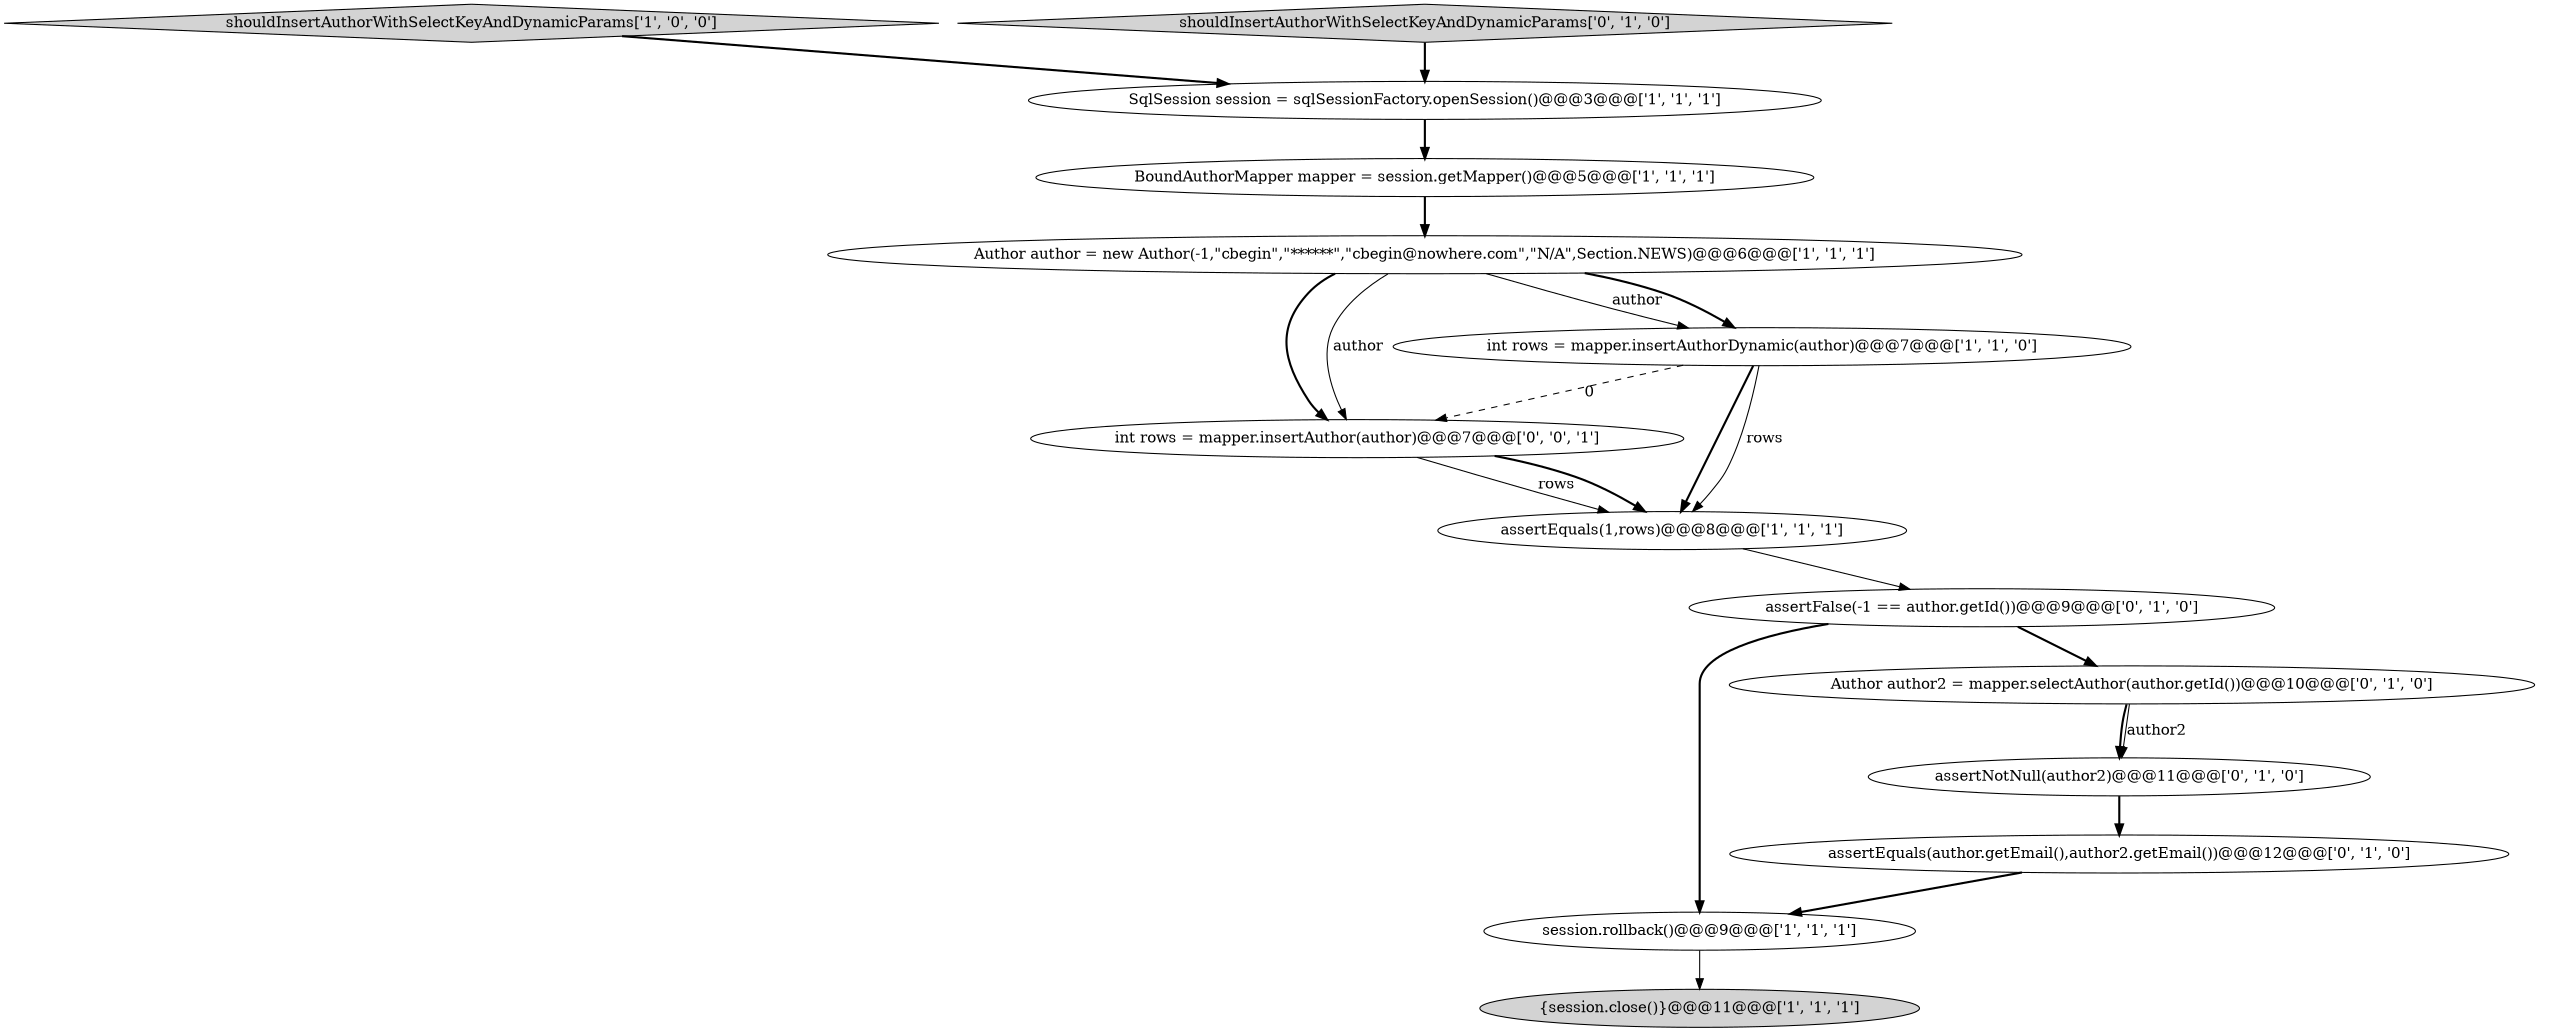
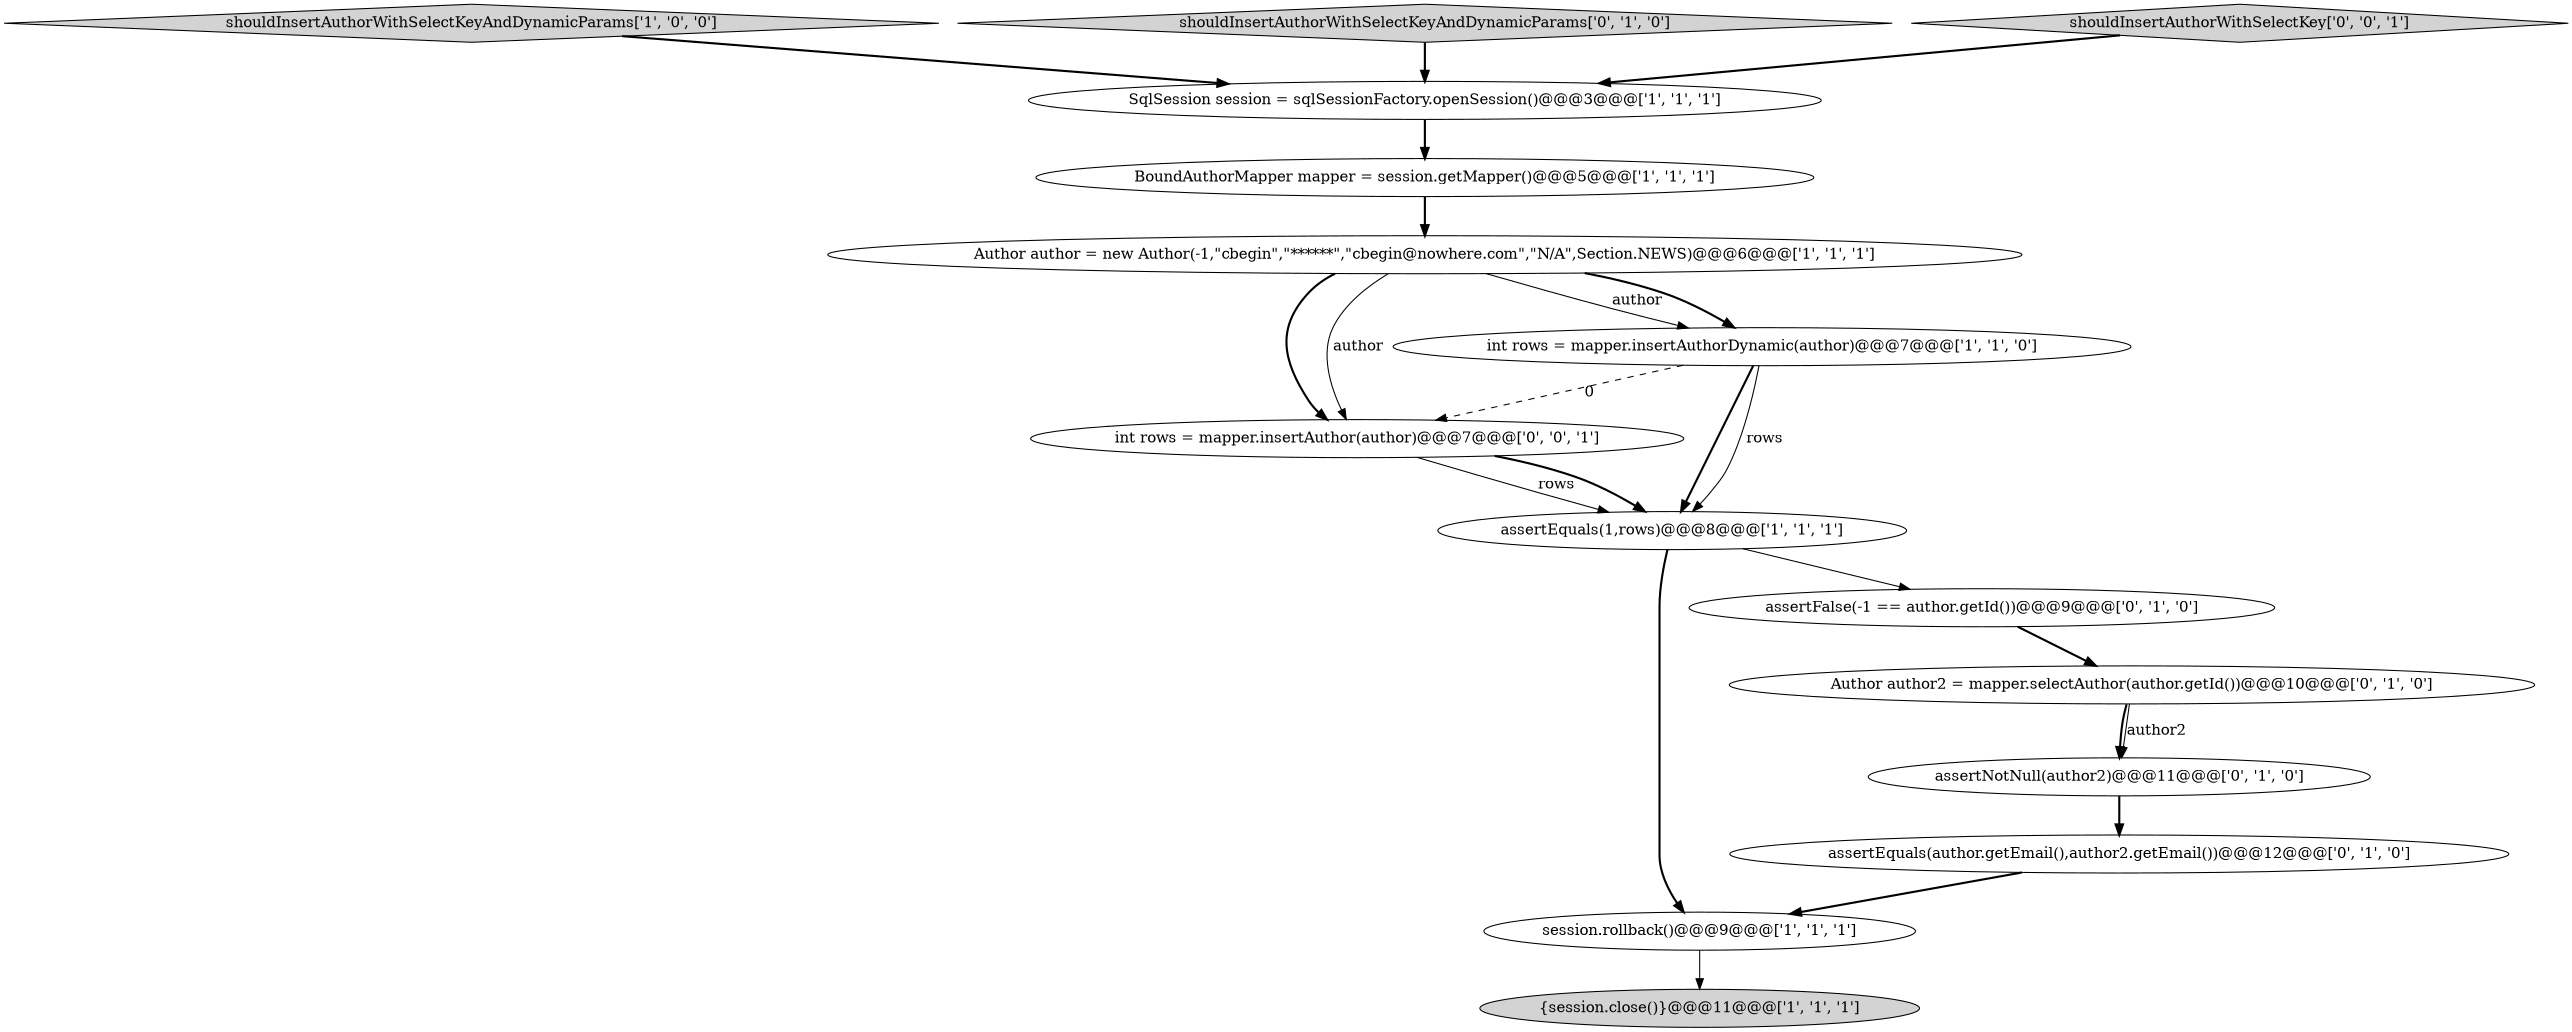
none -> (2240, 23)
(1700, 718) -> (1660, 728)
